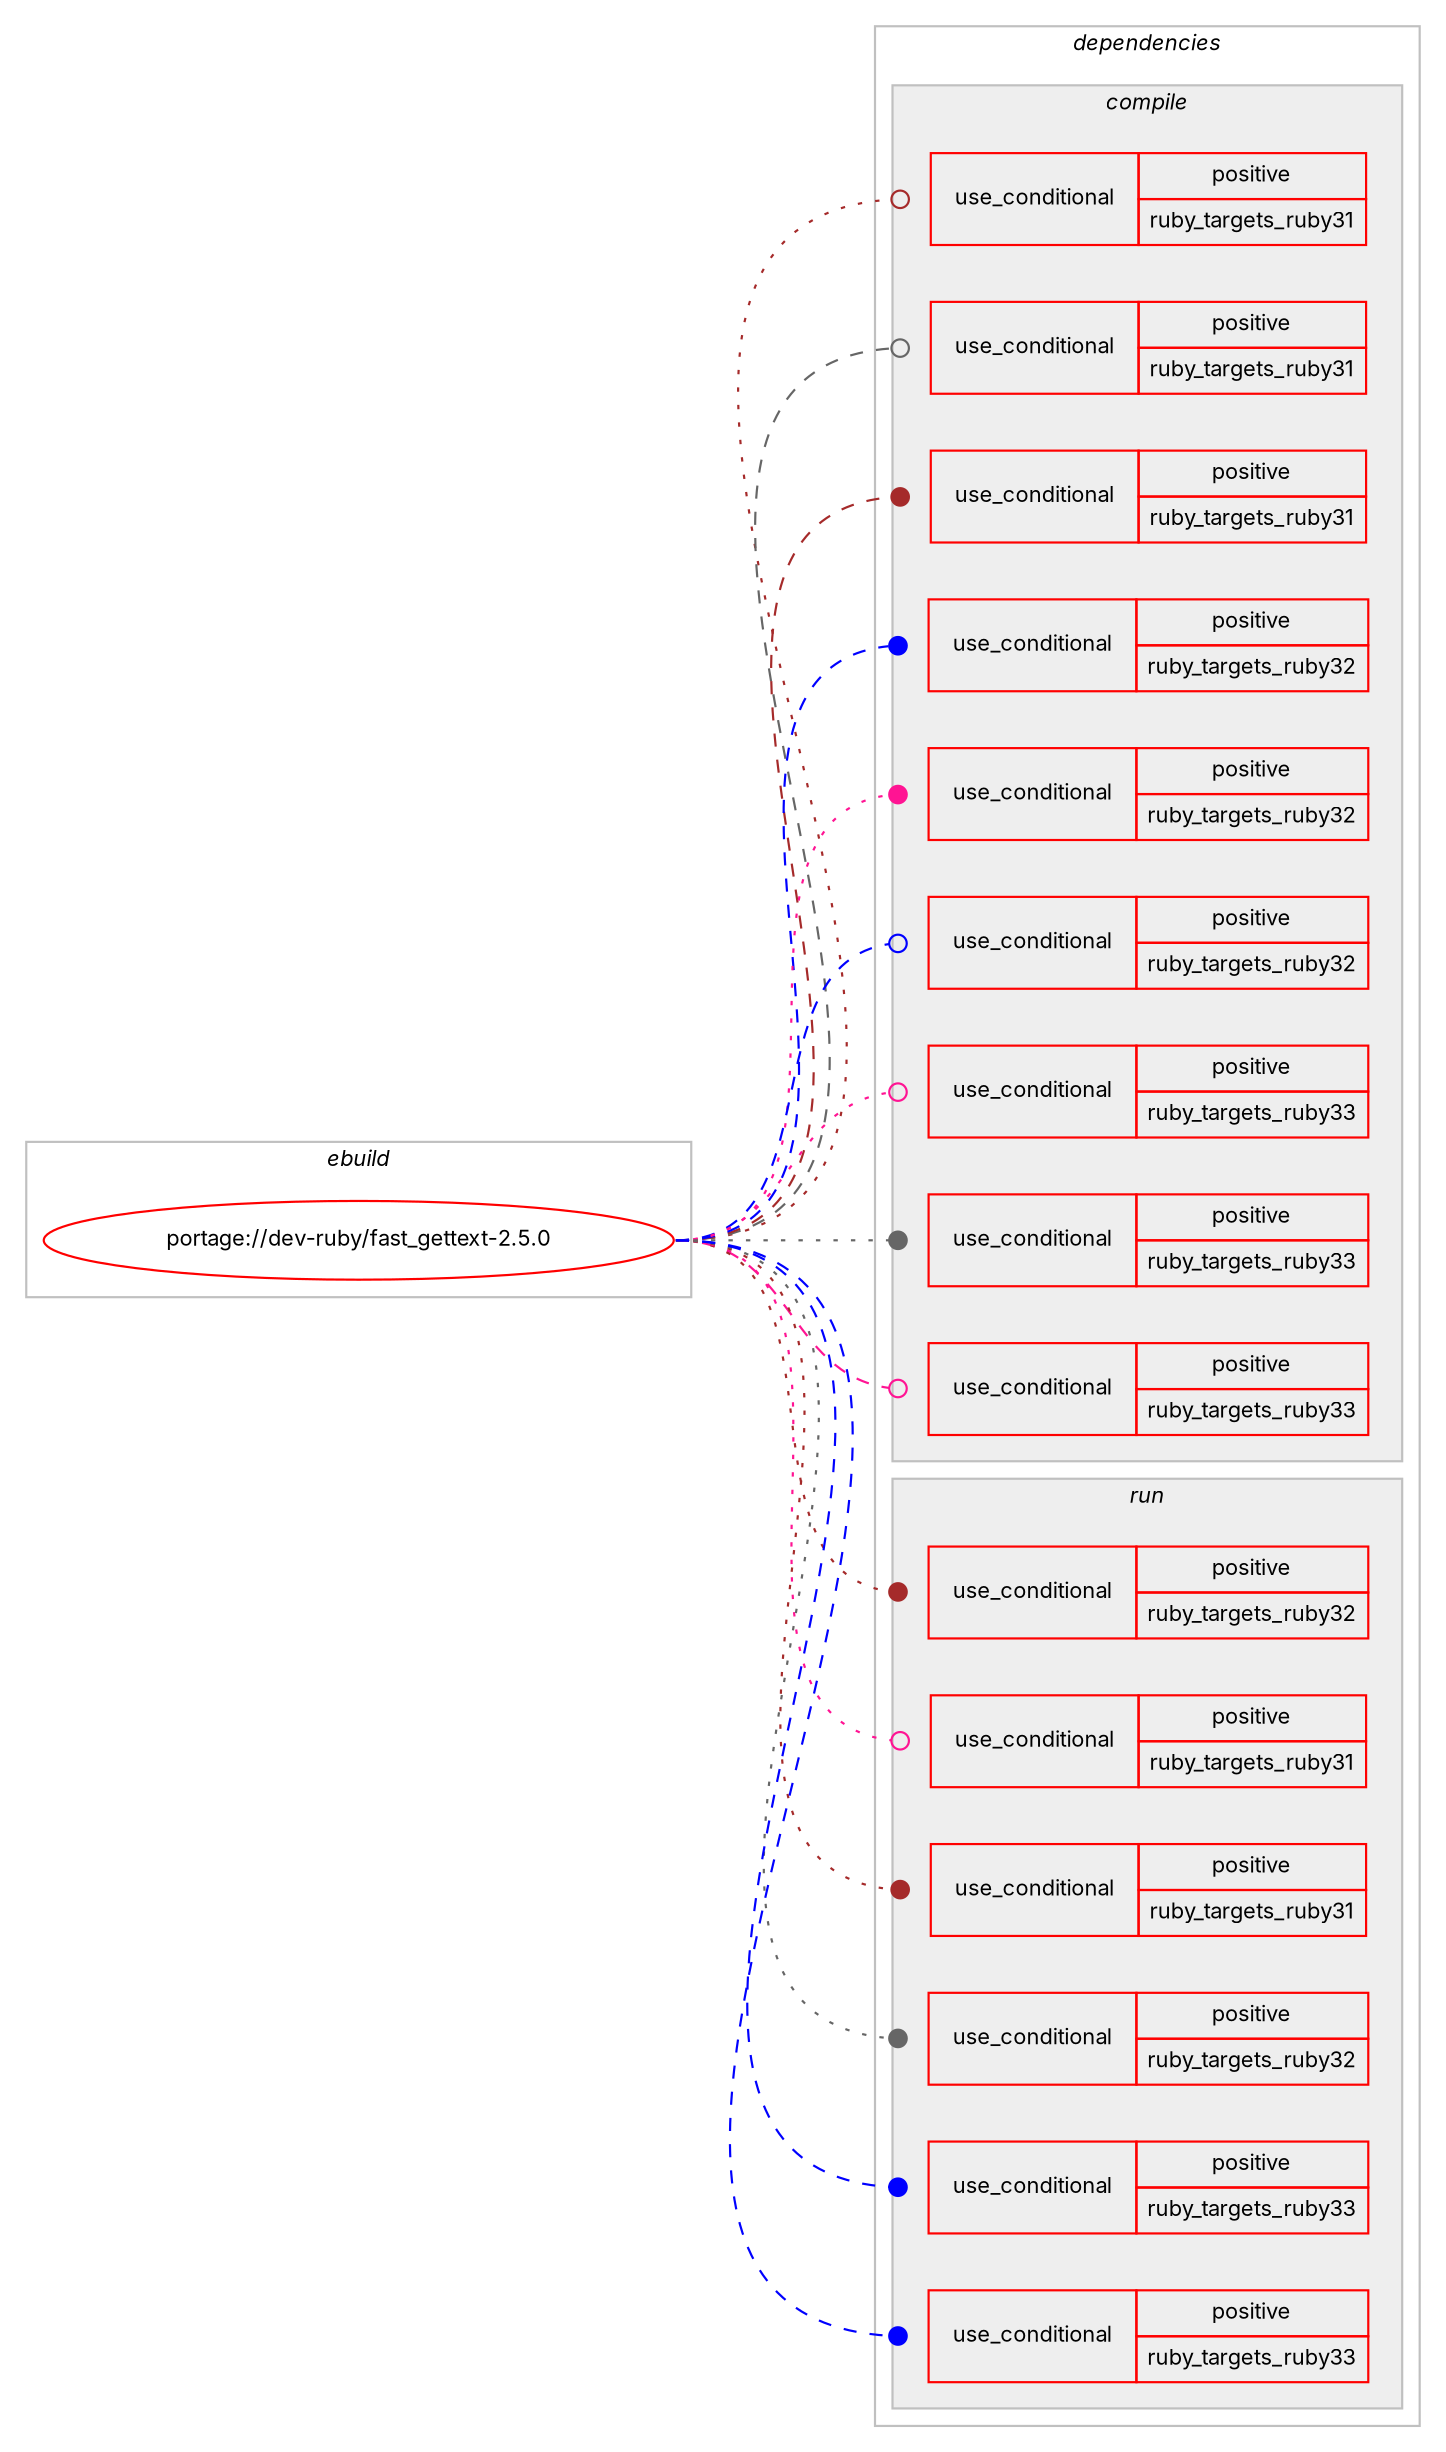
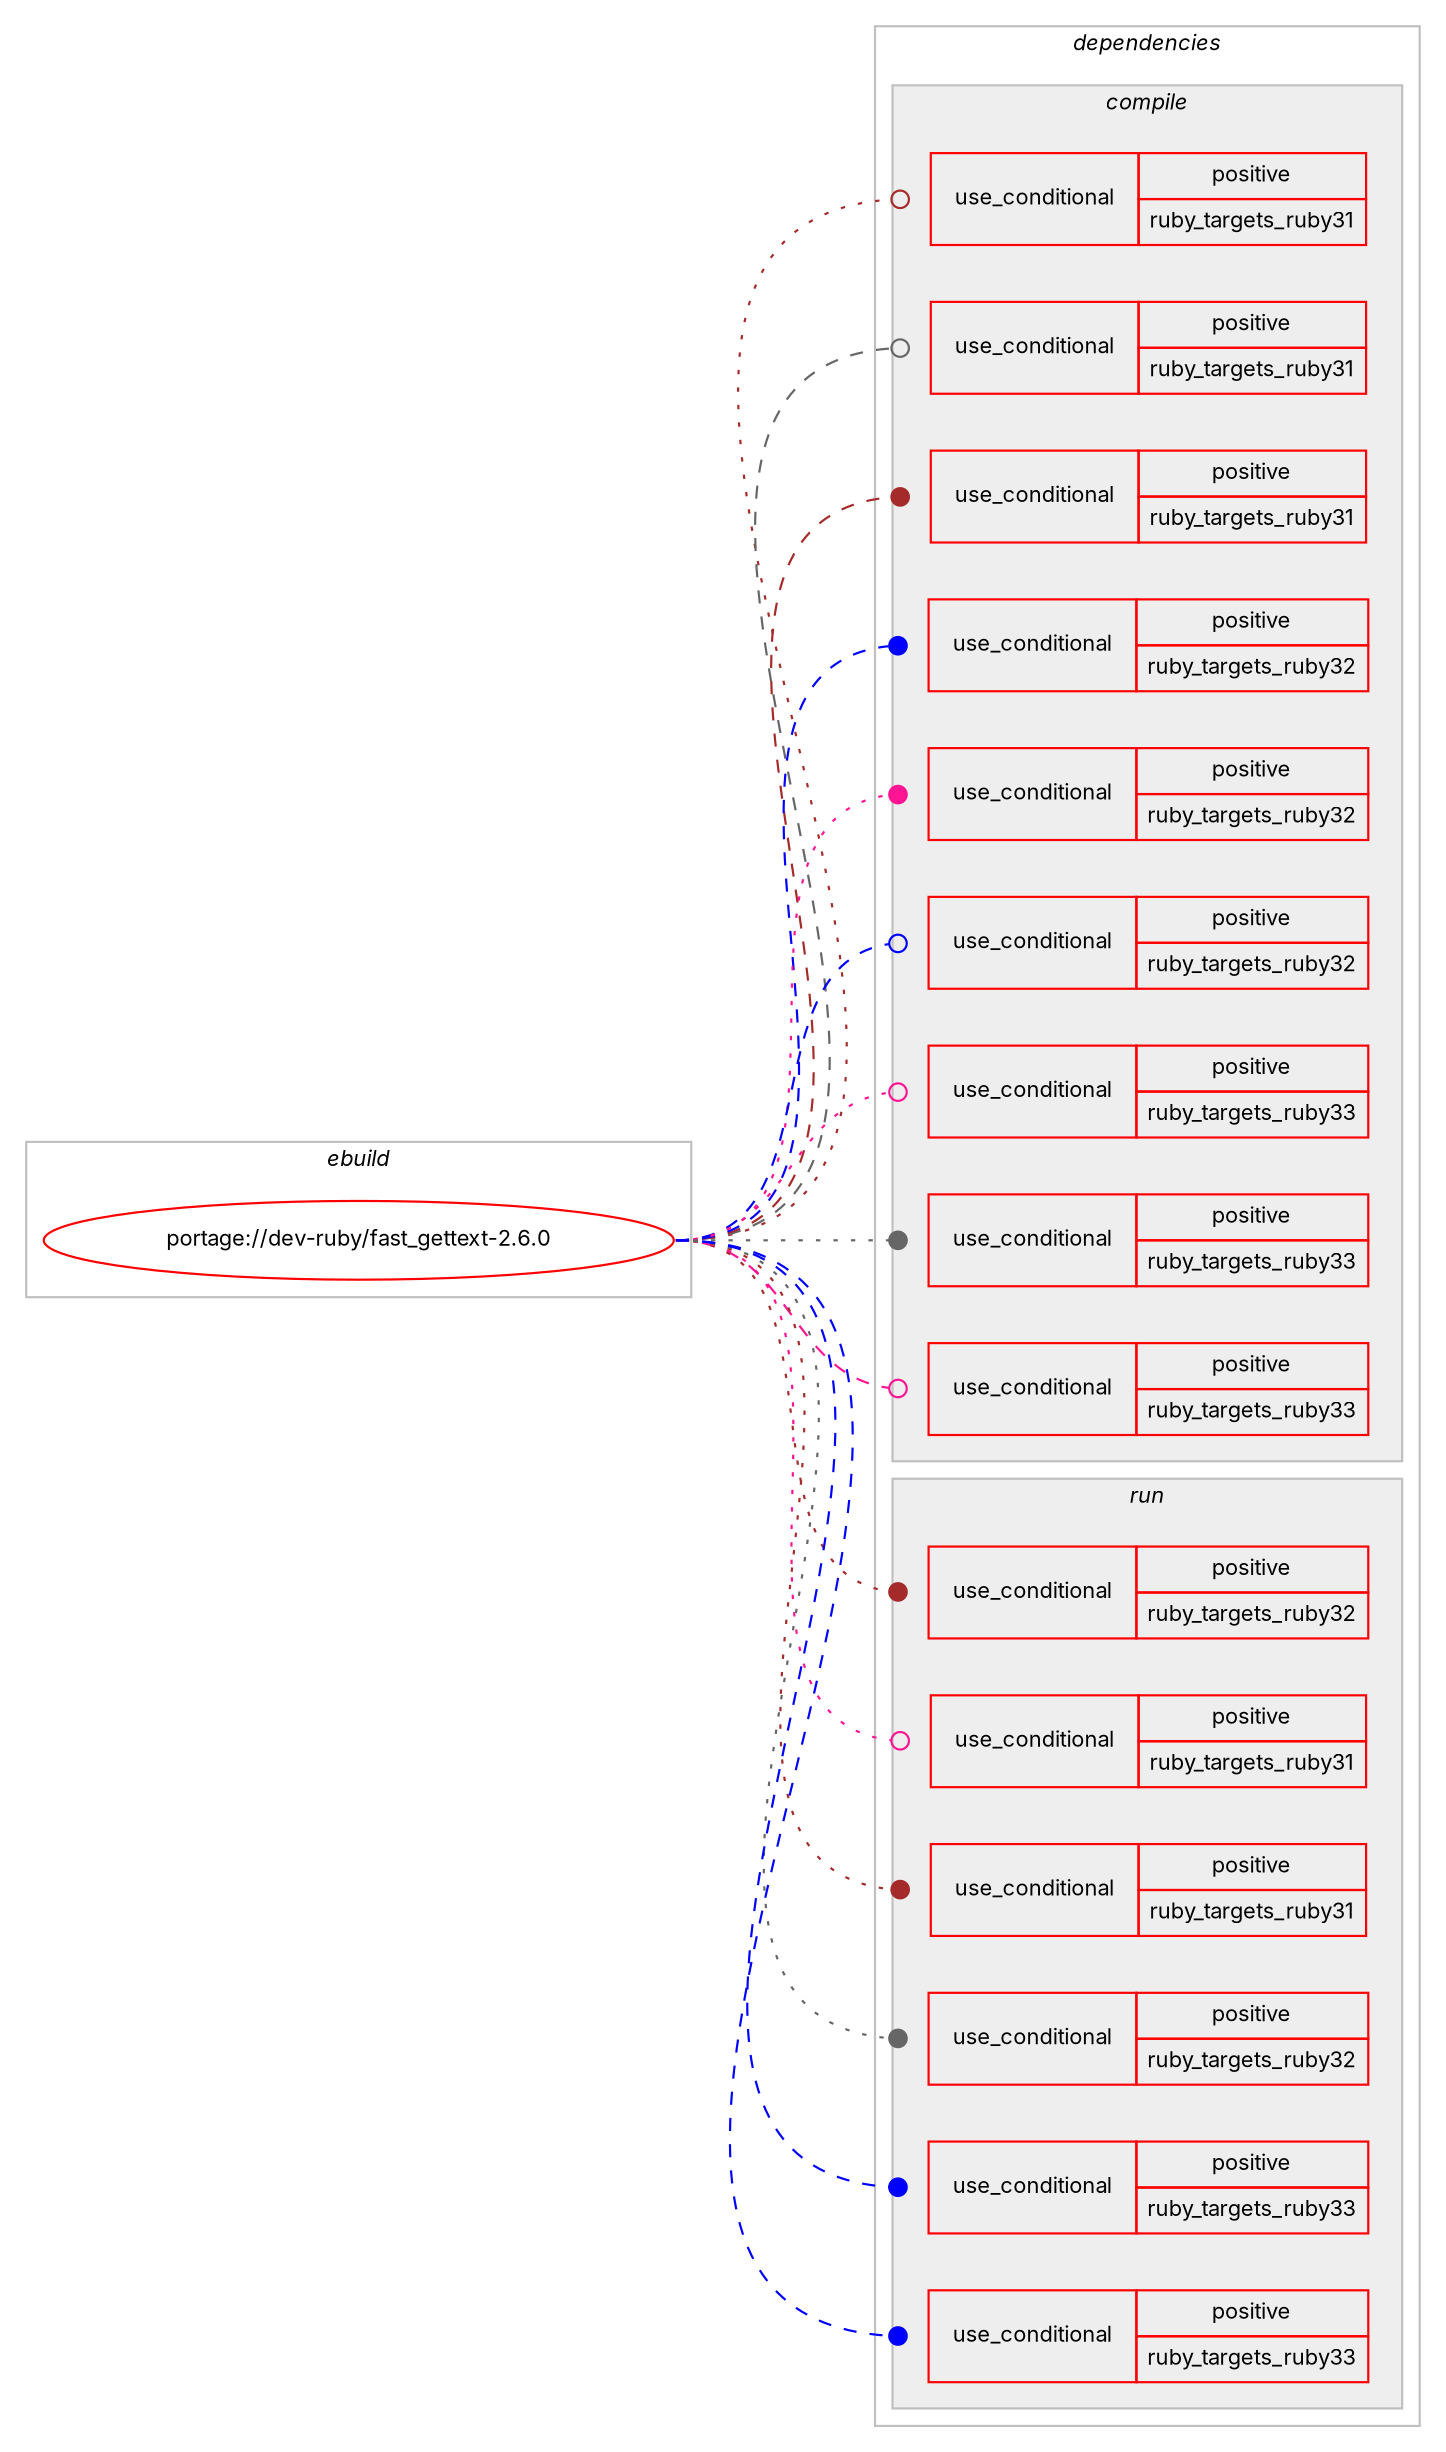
(359, 1240) -> (359, 1240)
